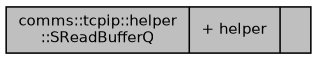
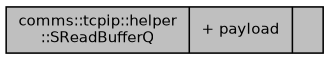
(235, 29) -> (241, 29)
